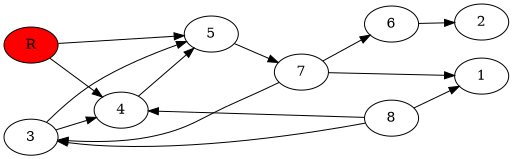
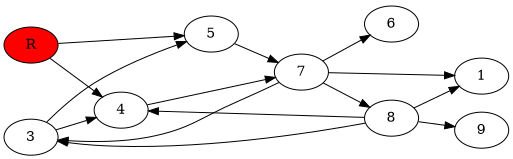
(482, 22) -> none
(162, 76) -> (206, 92)
none -> (342, 93)
none -> (482, 130)
